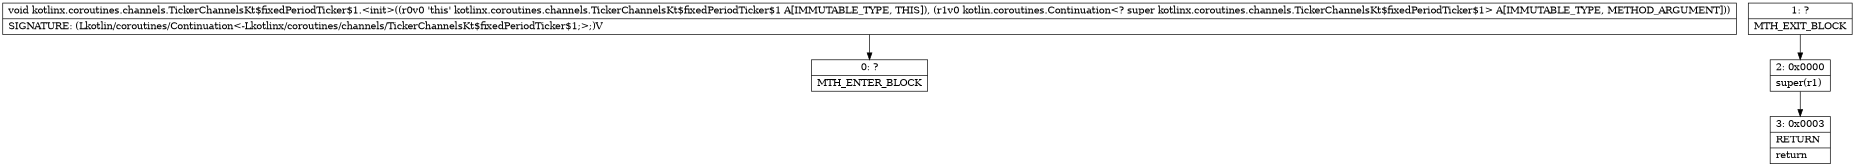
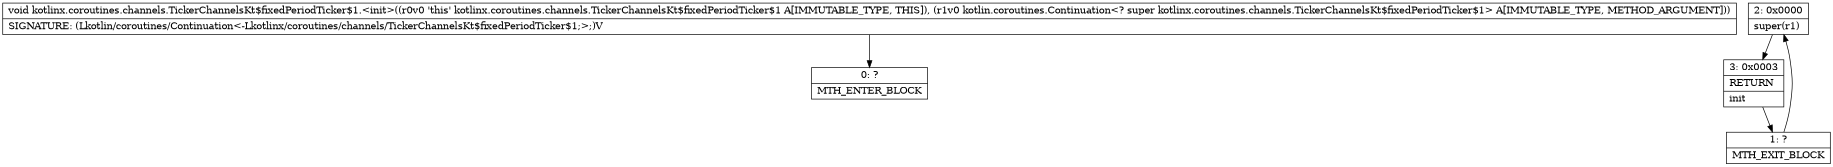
none -> (1766, 116)
(1791, 155) -> (1738, 99)
